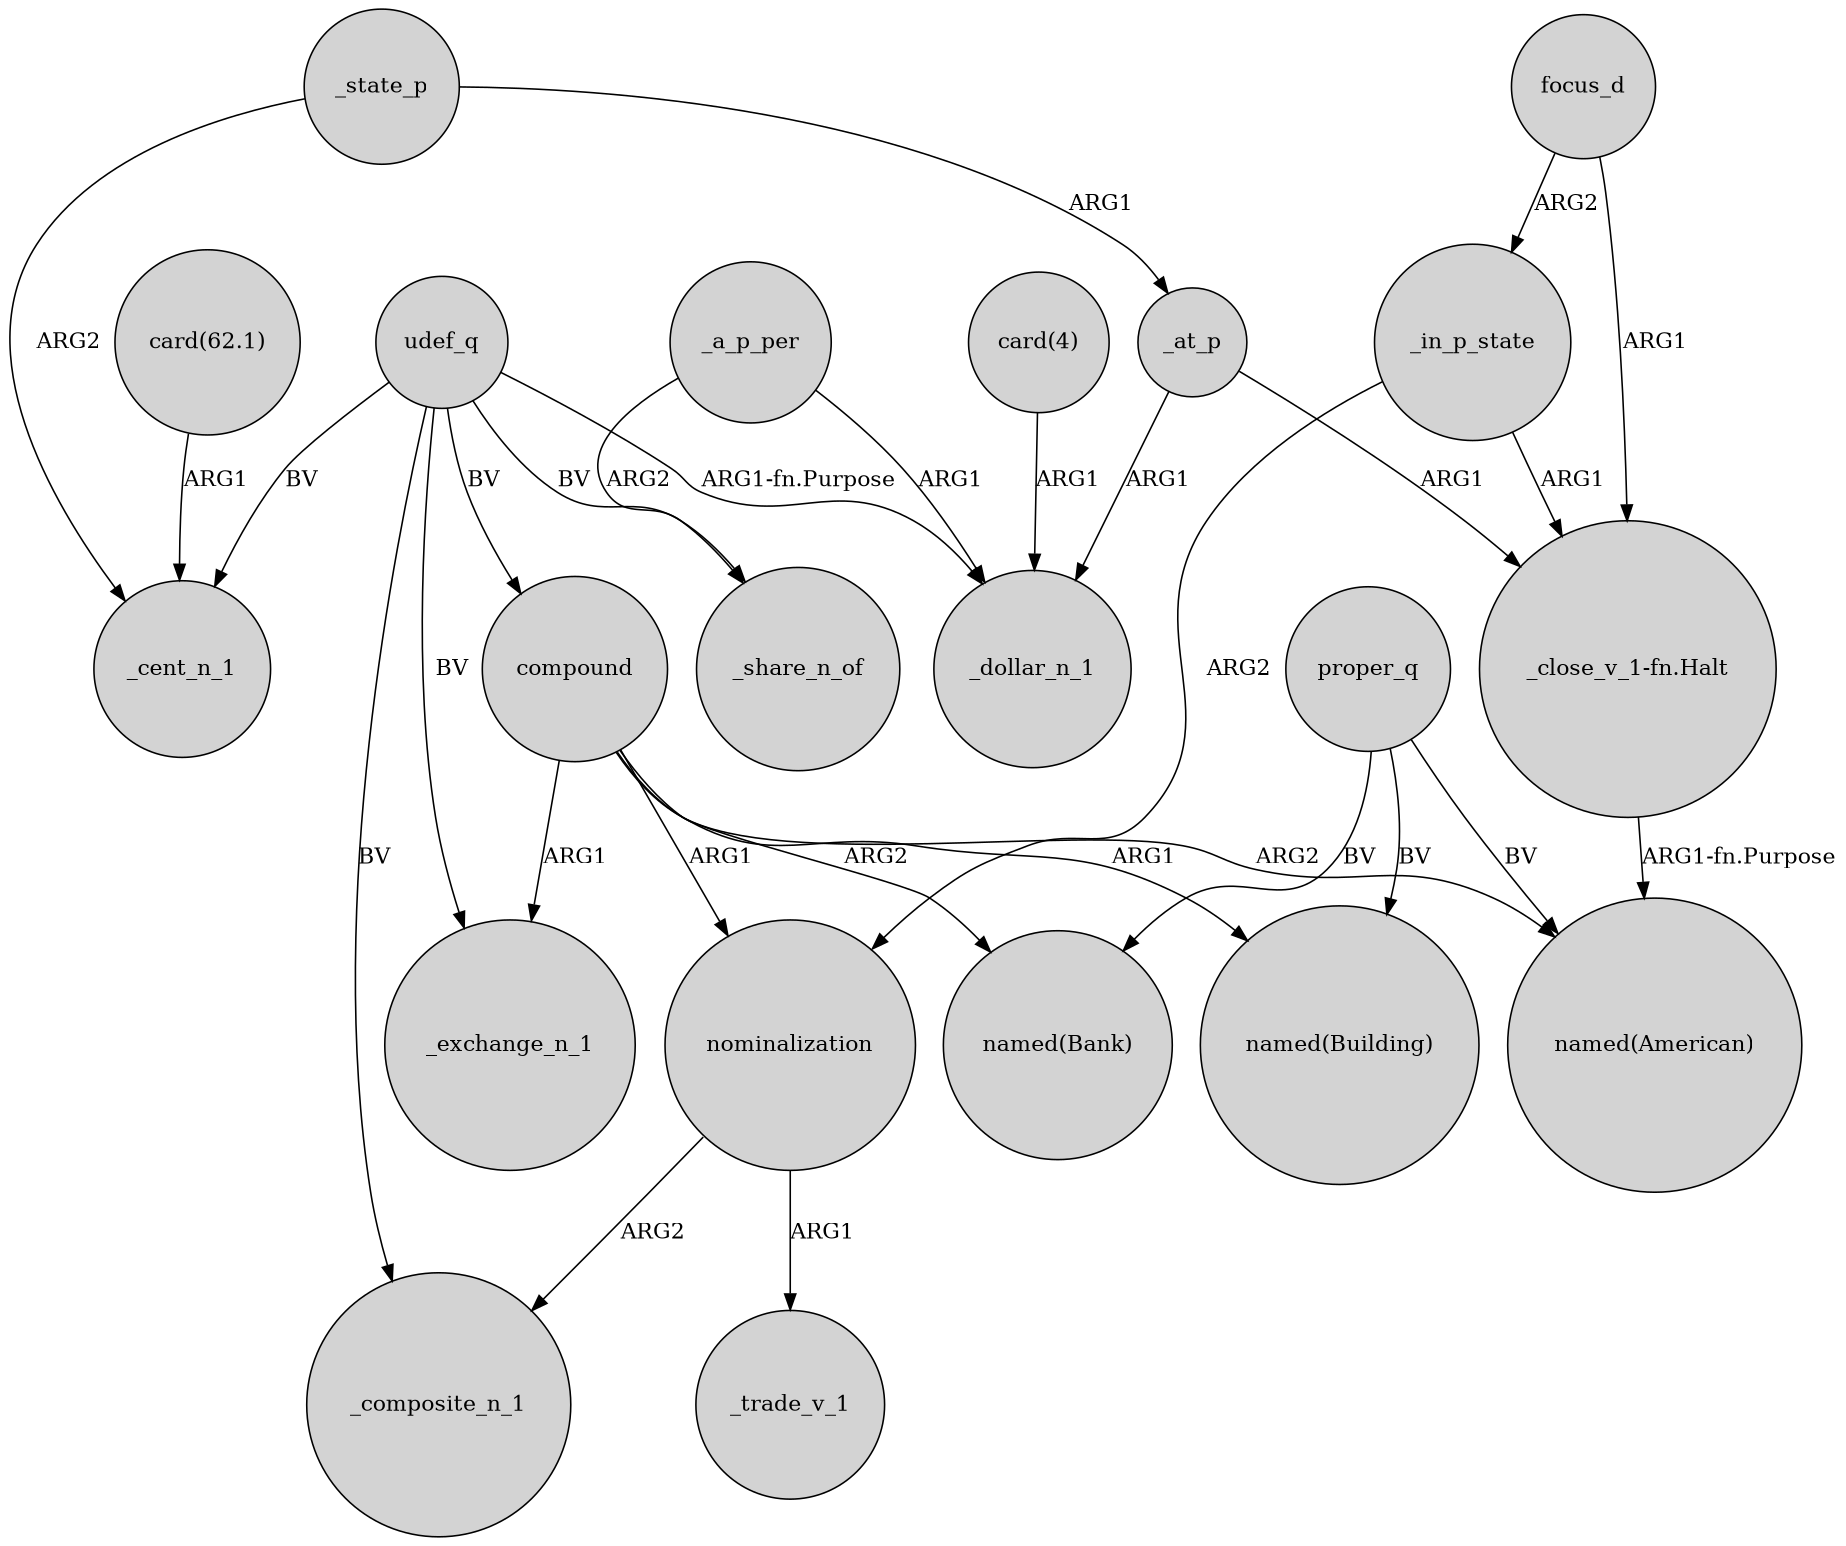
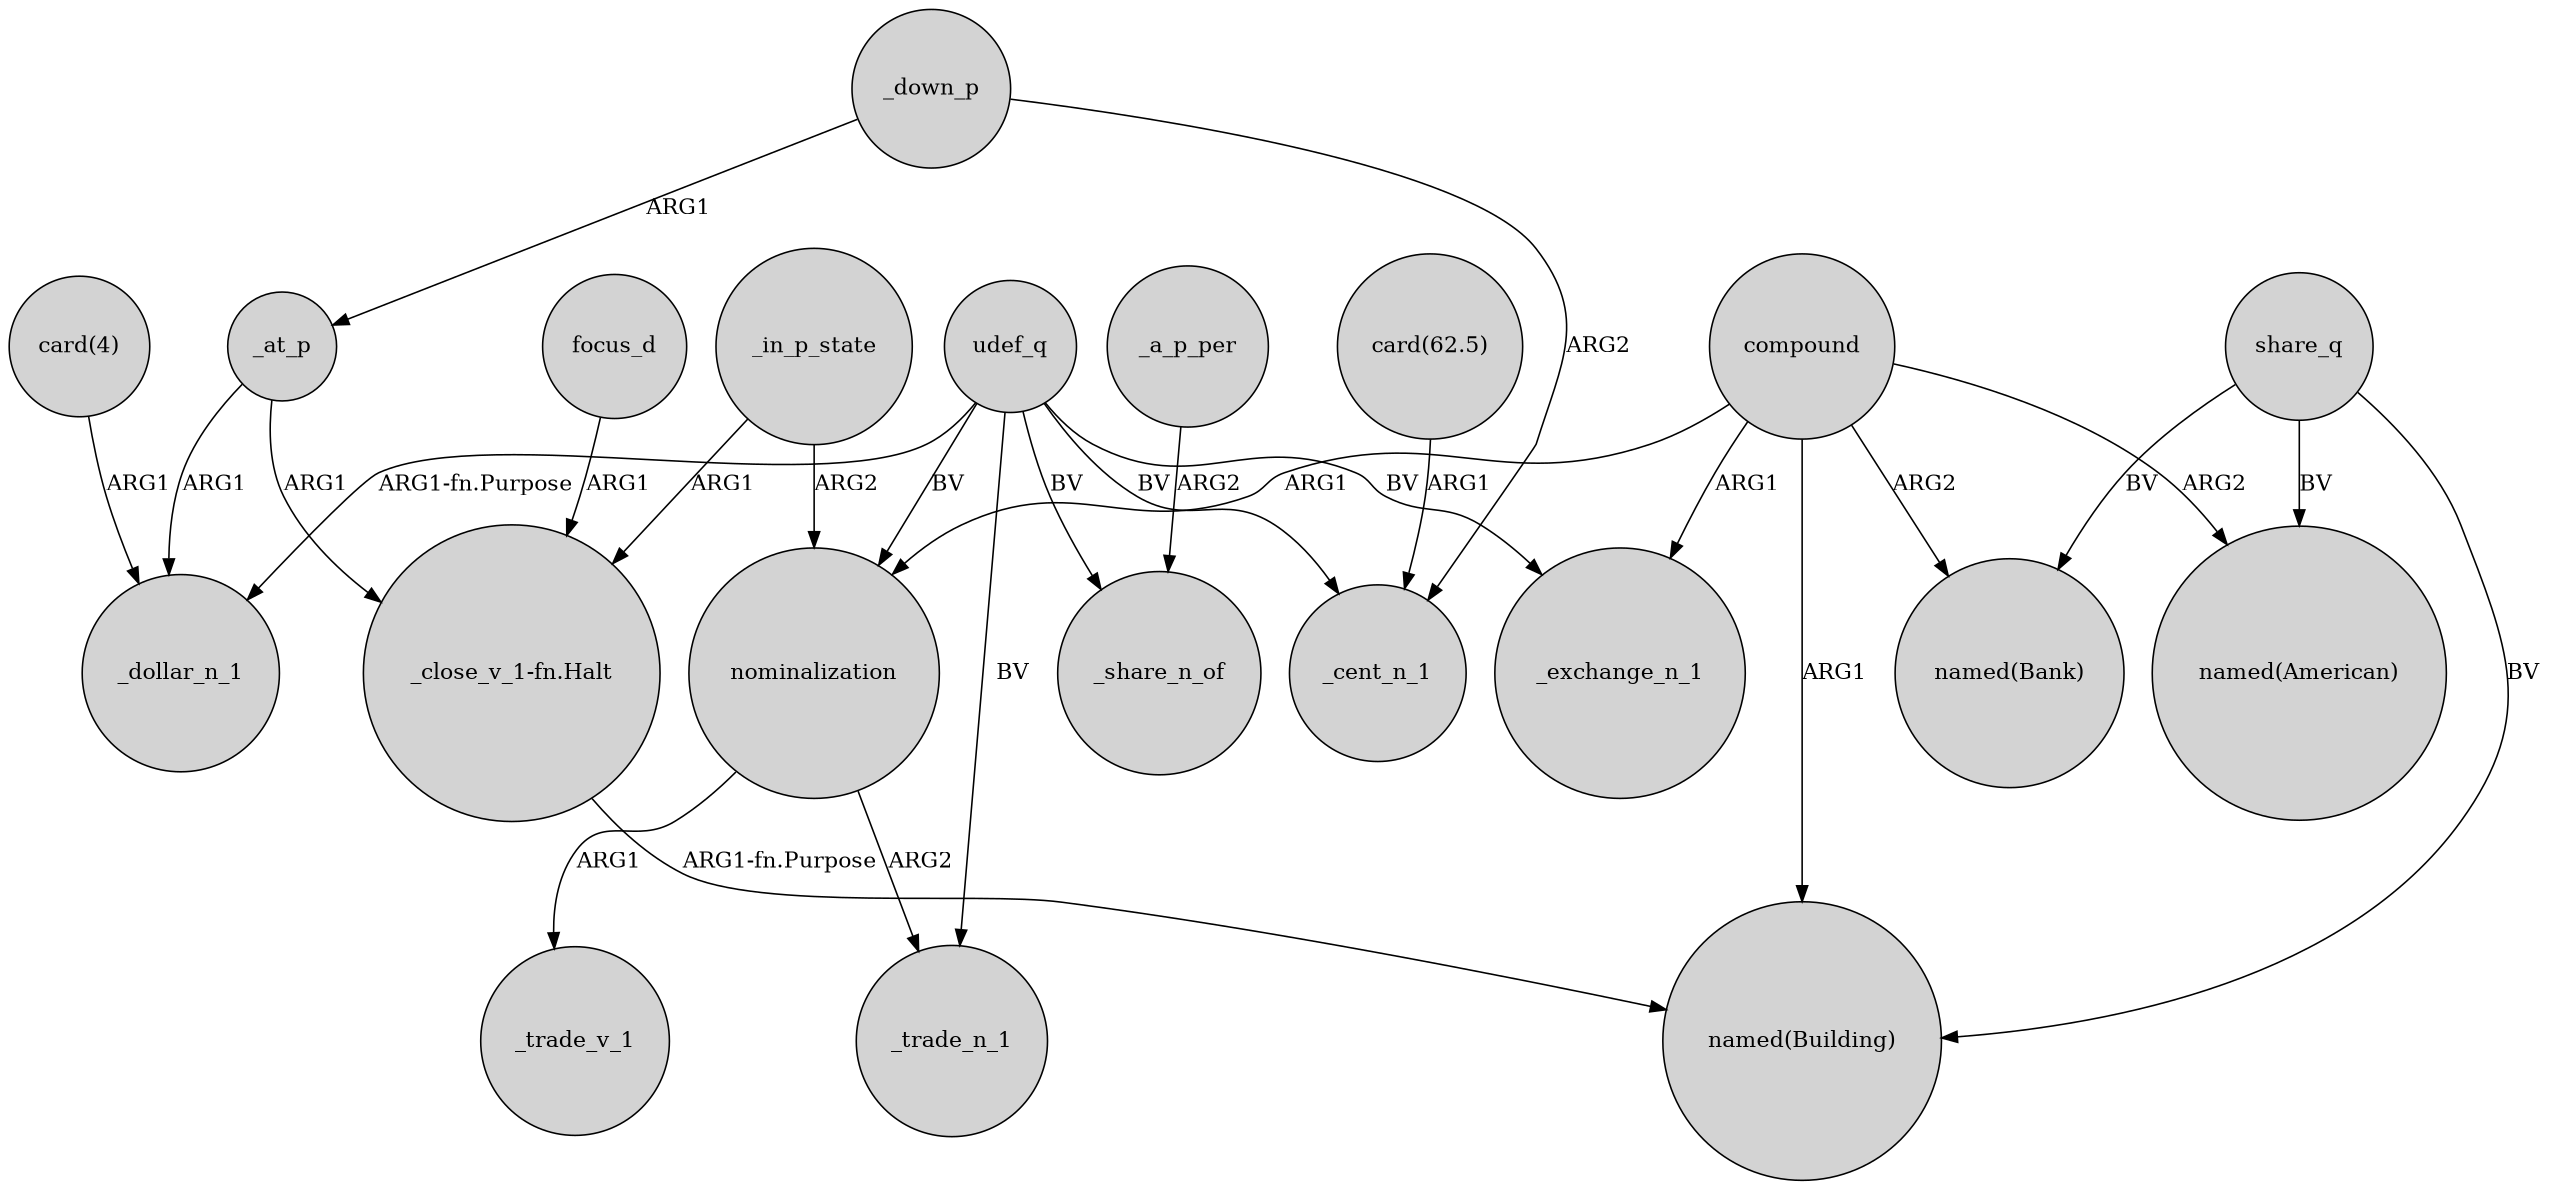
(382, 87) -> (931, 89)
(1536, 195) -> none
(208, 342) -> (1430, 346)
(905, 471) -> none
(469, 498) -> (932, 477)
(1368, 669) -> (2299, 346)
(1641, 849) -> (1110, 909)
(439, 1405) -> (952, 1041)
